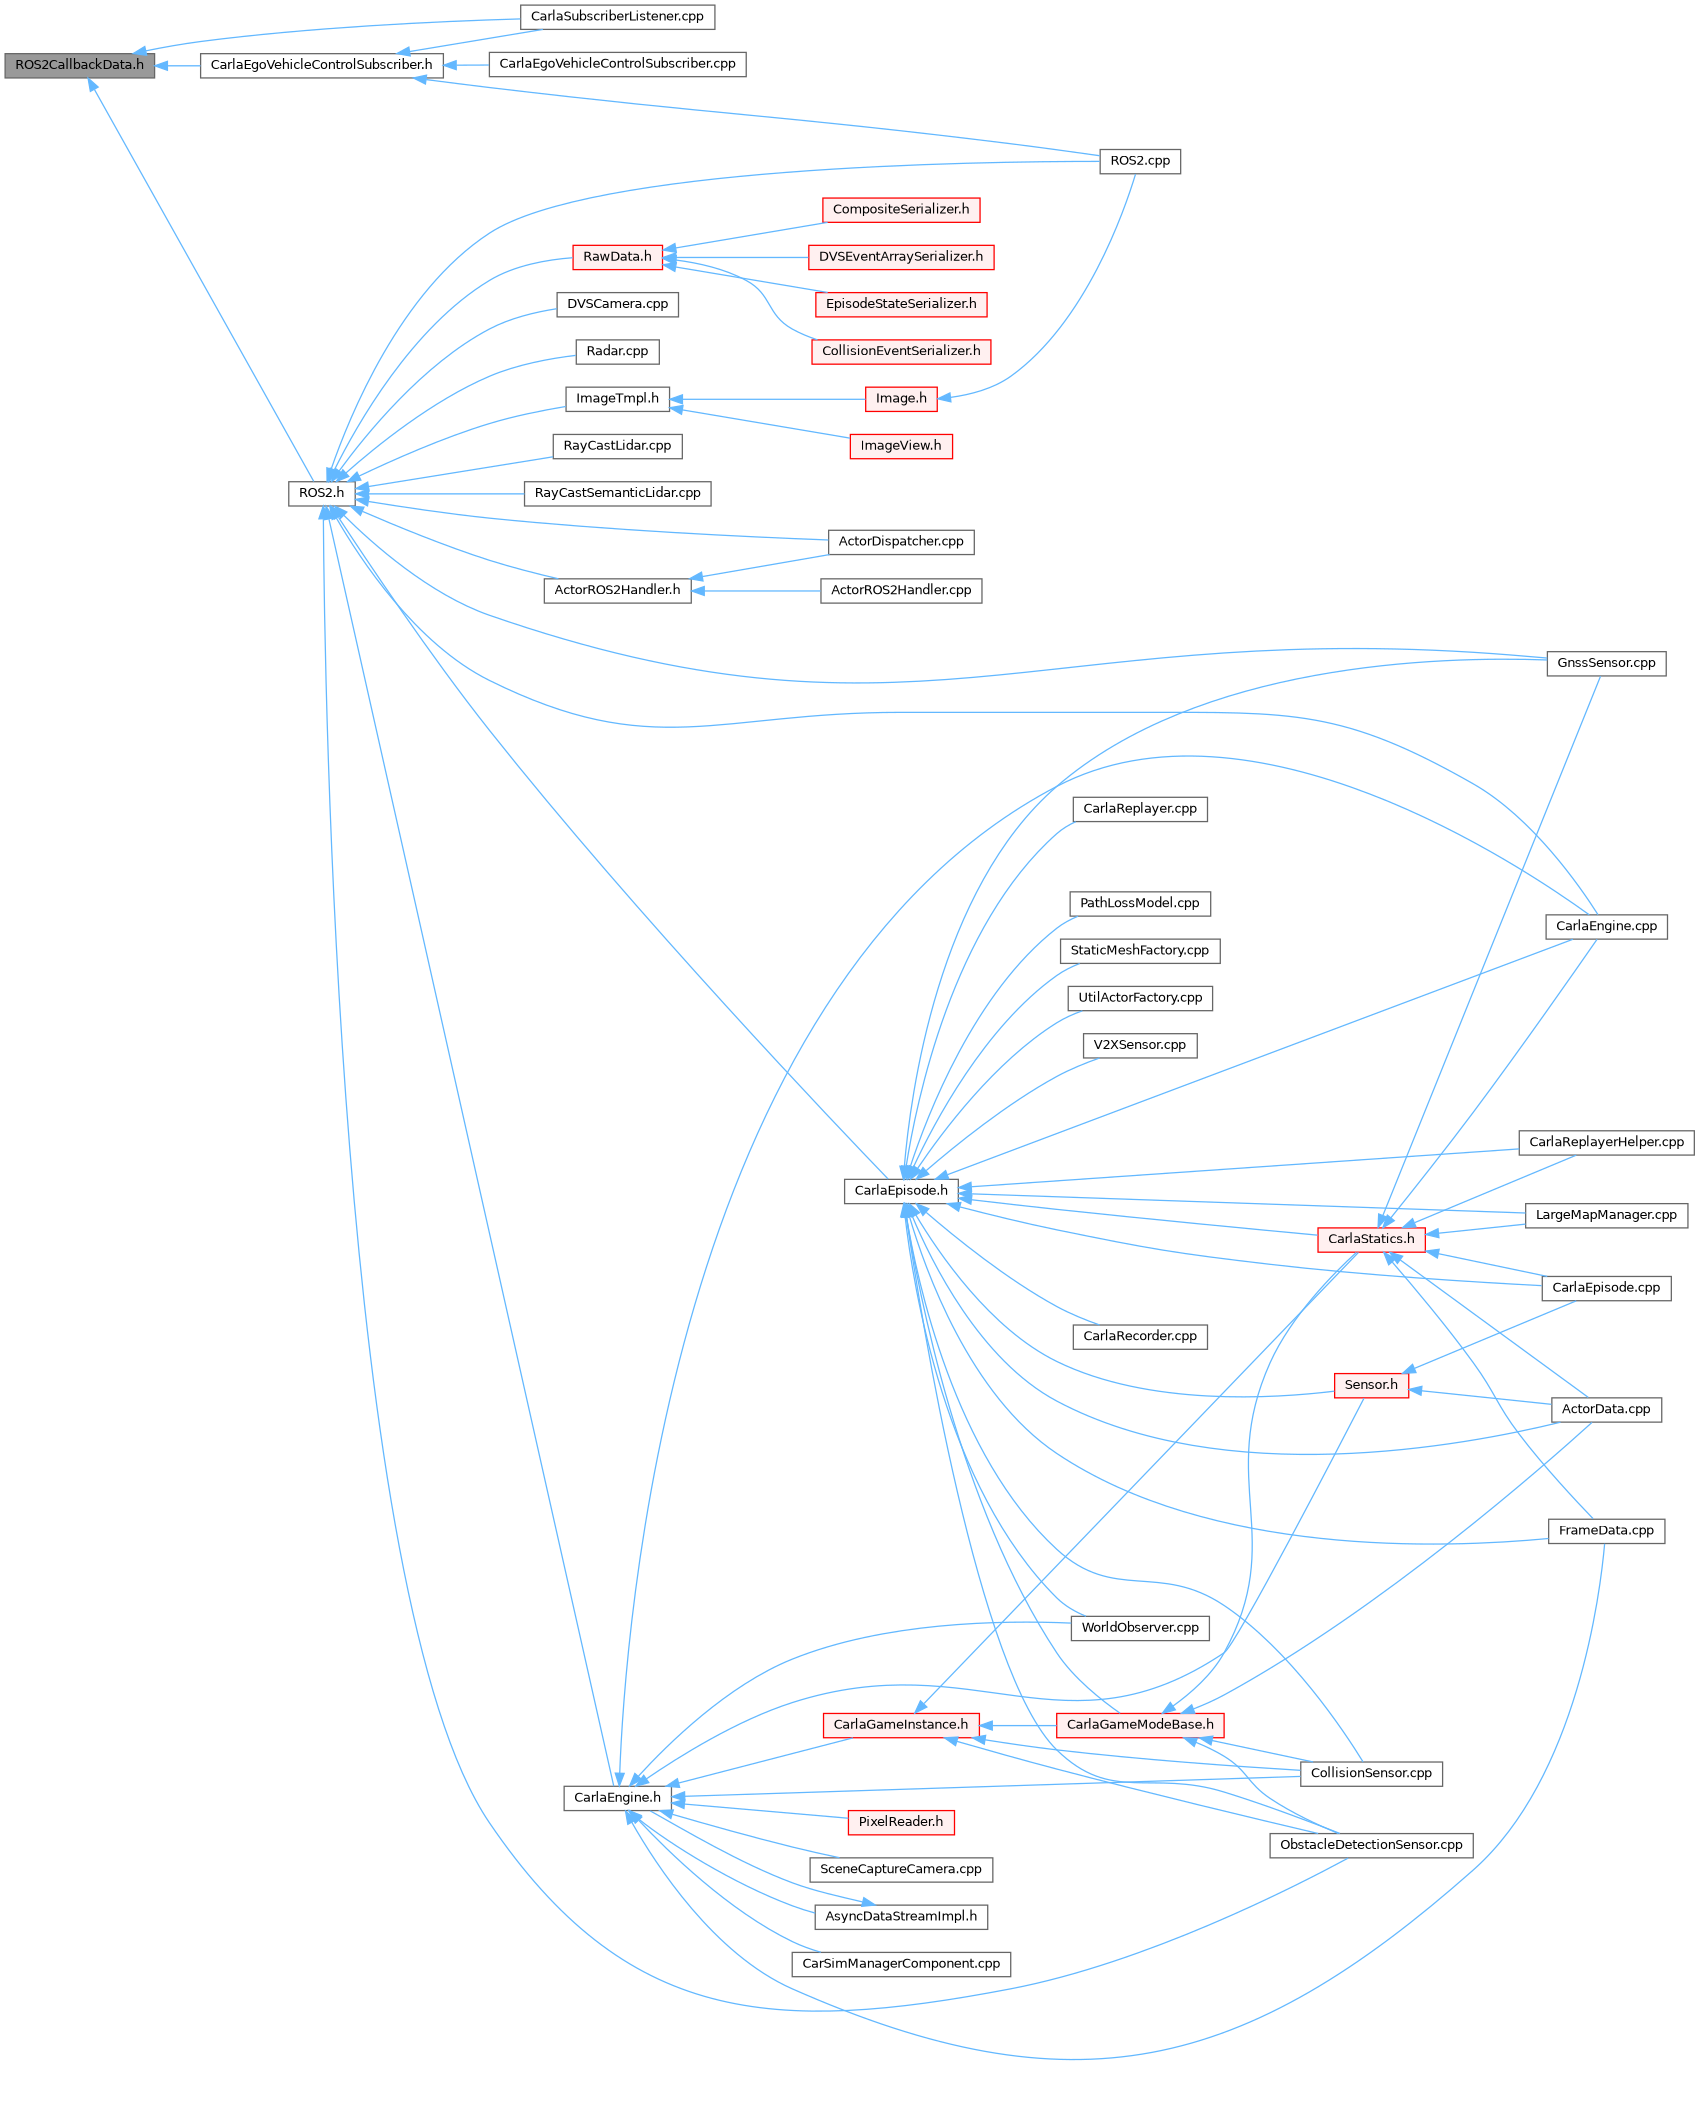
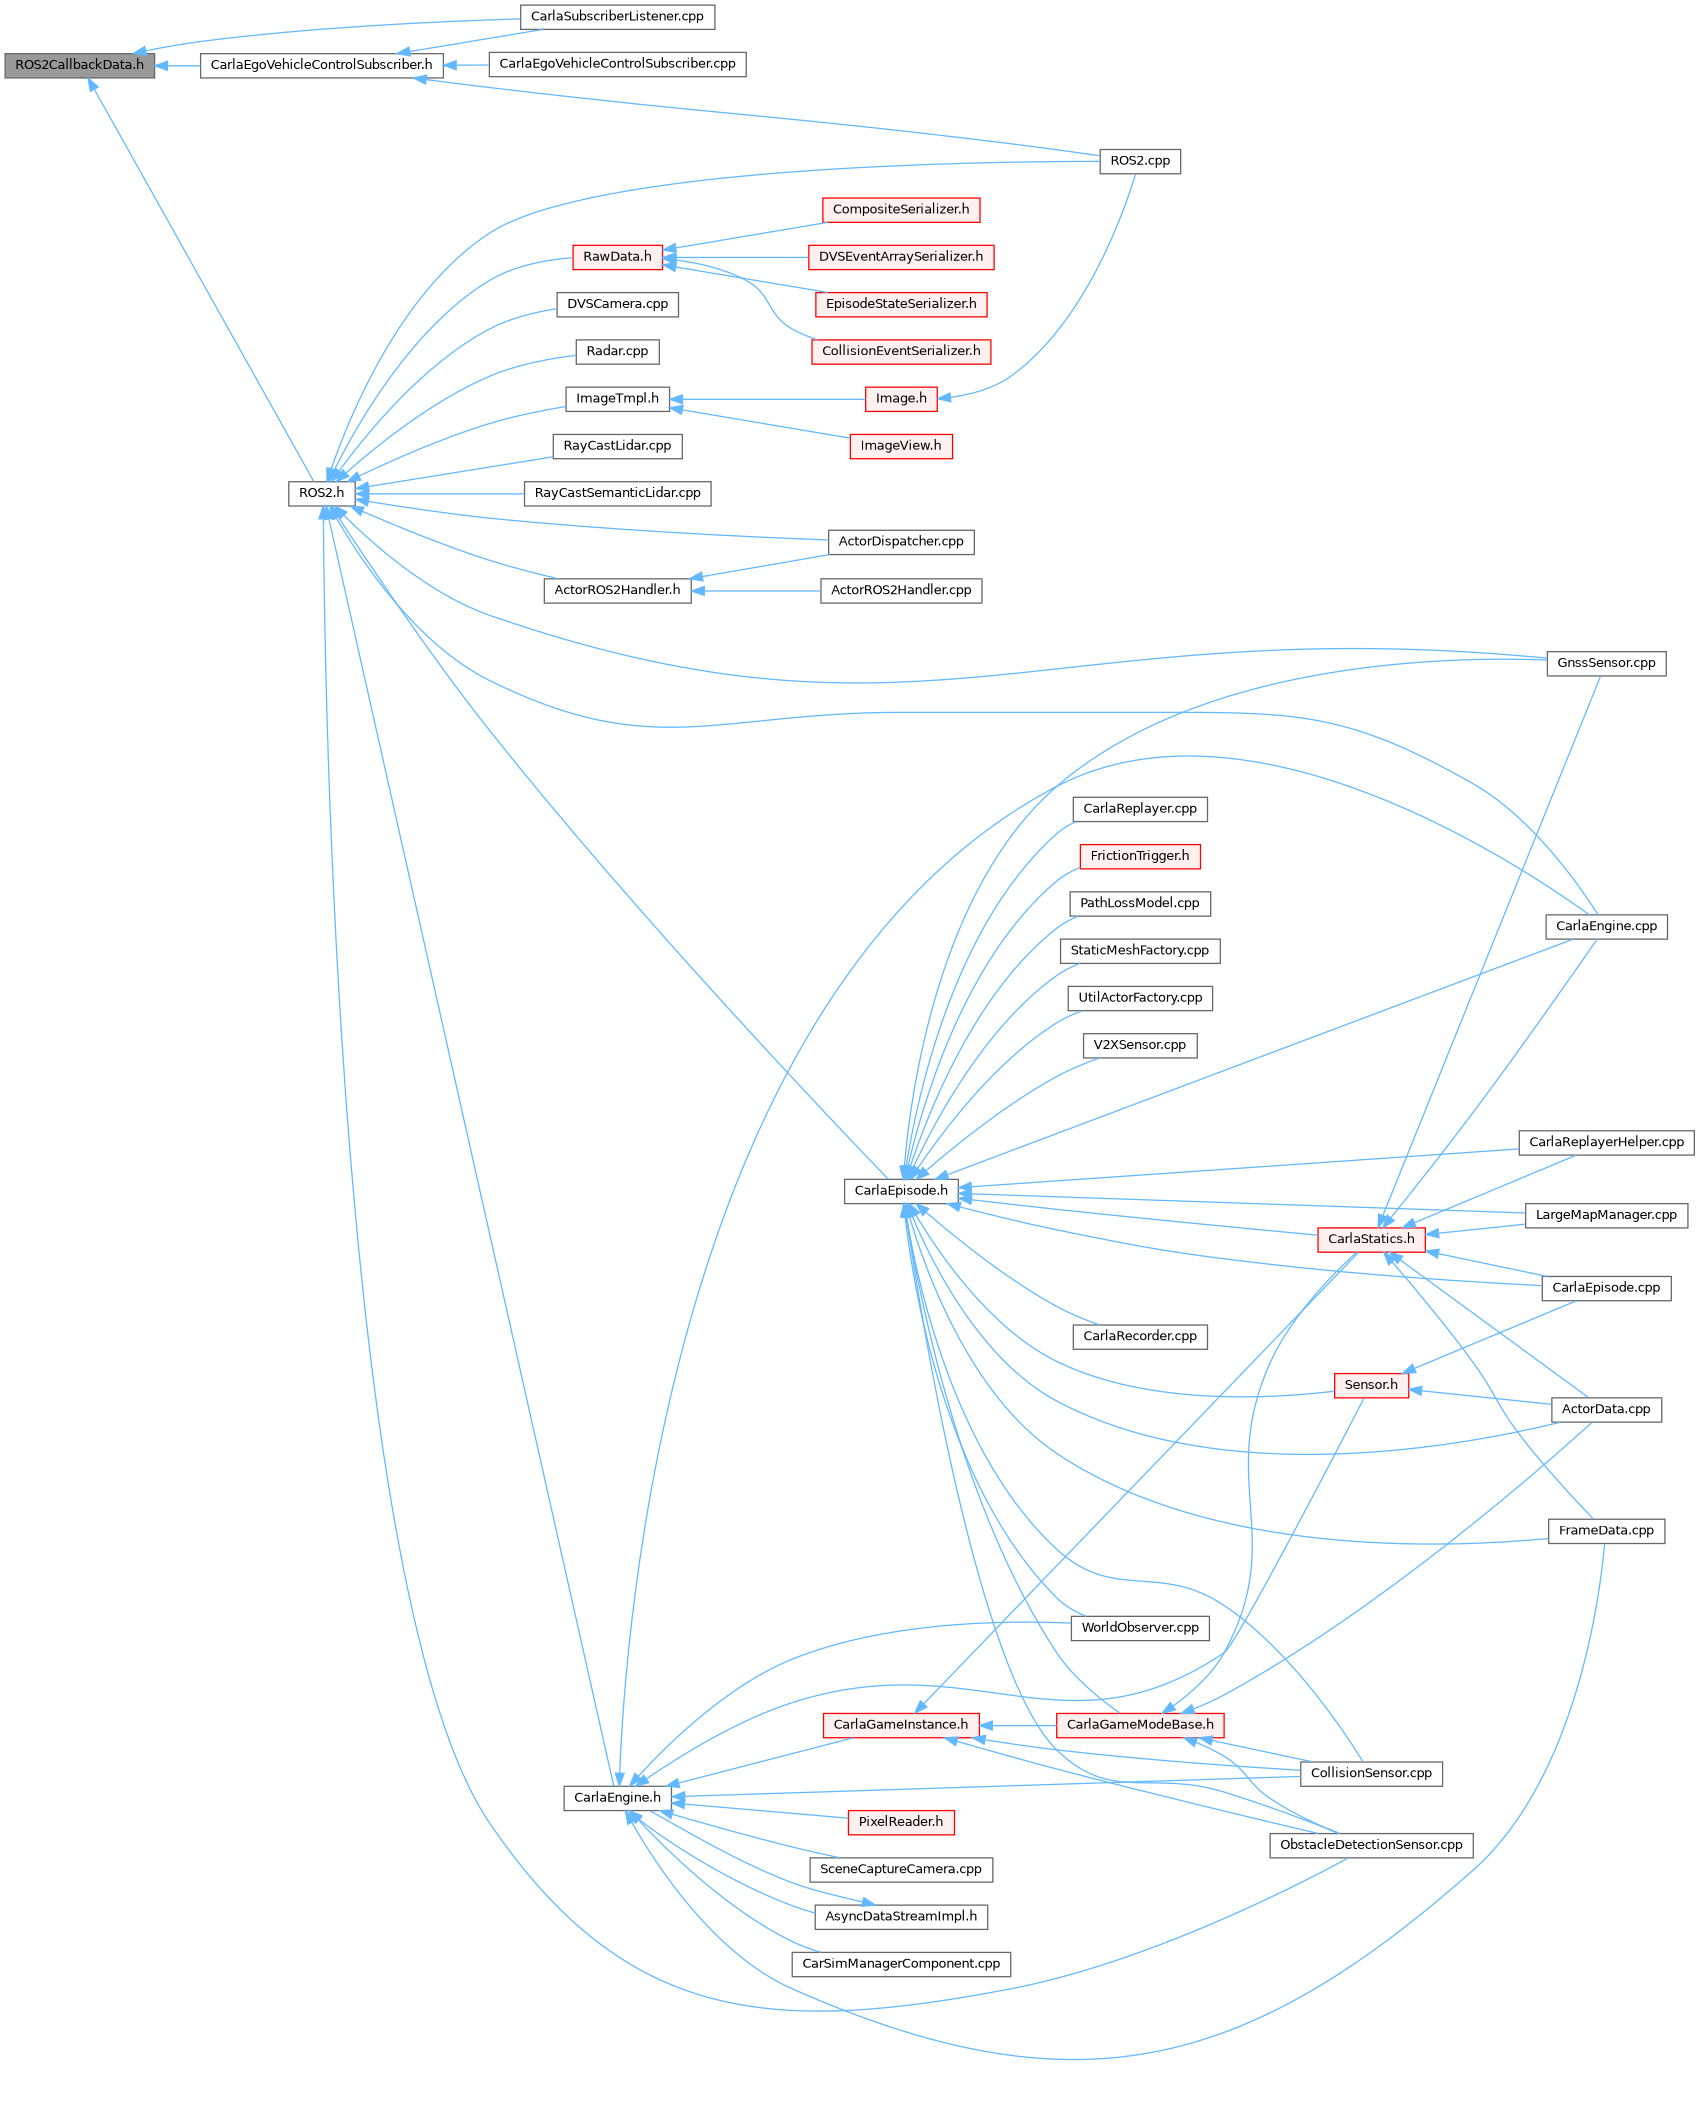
none -> (1140, 857)
